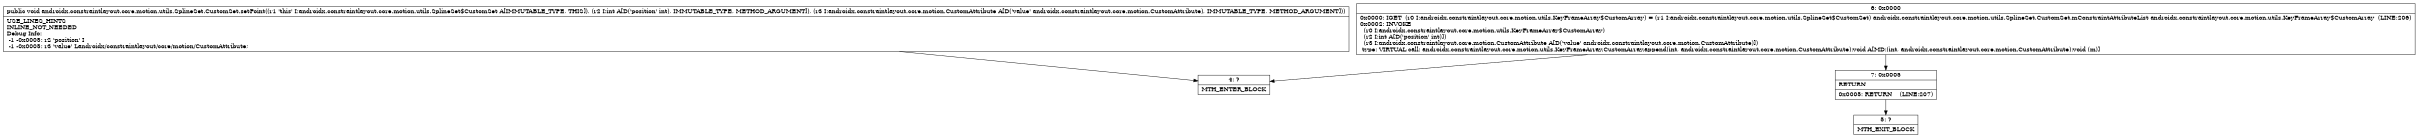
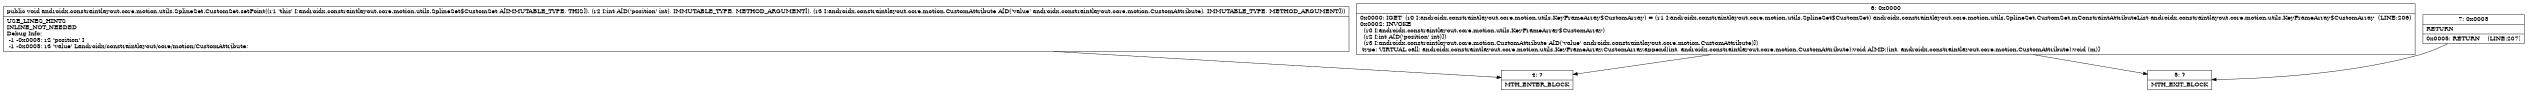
(1886, 60) -> (2088, 64)
